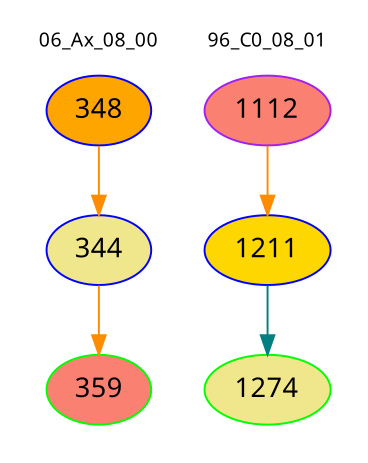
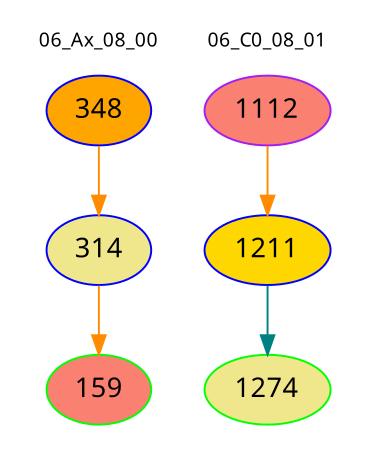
(268, 42) -> (268, 42)
(99, 250) -> (99, 250)
(99, 390) -> (99, 390)
